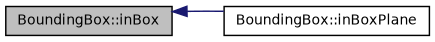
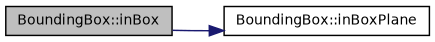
(205, 11) -> (191, 31)
